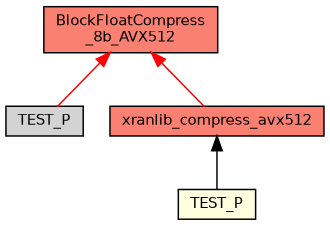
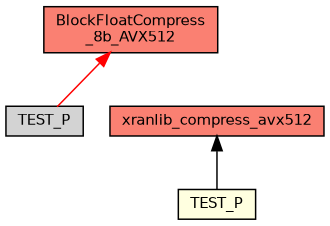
(183, 85) -> none
